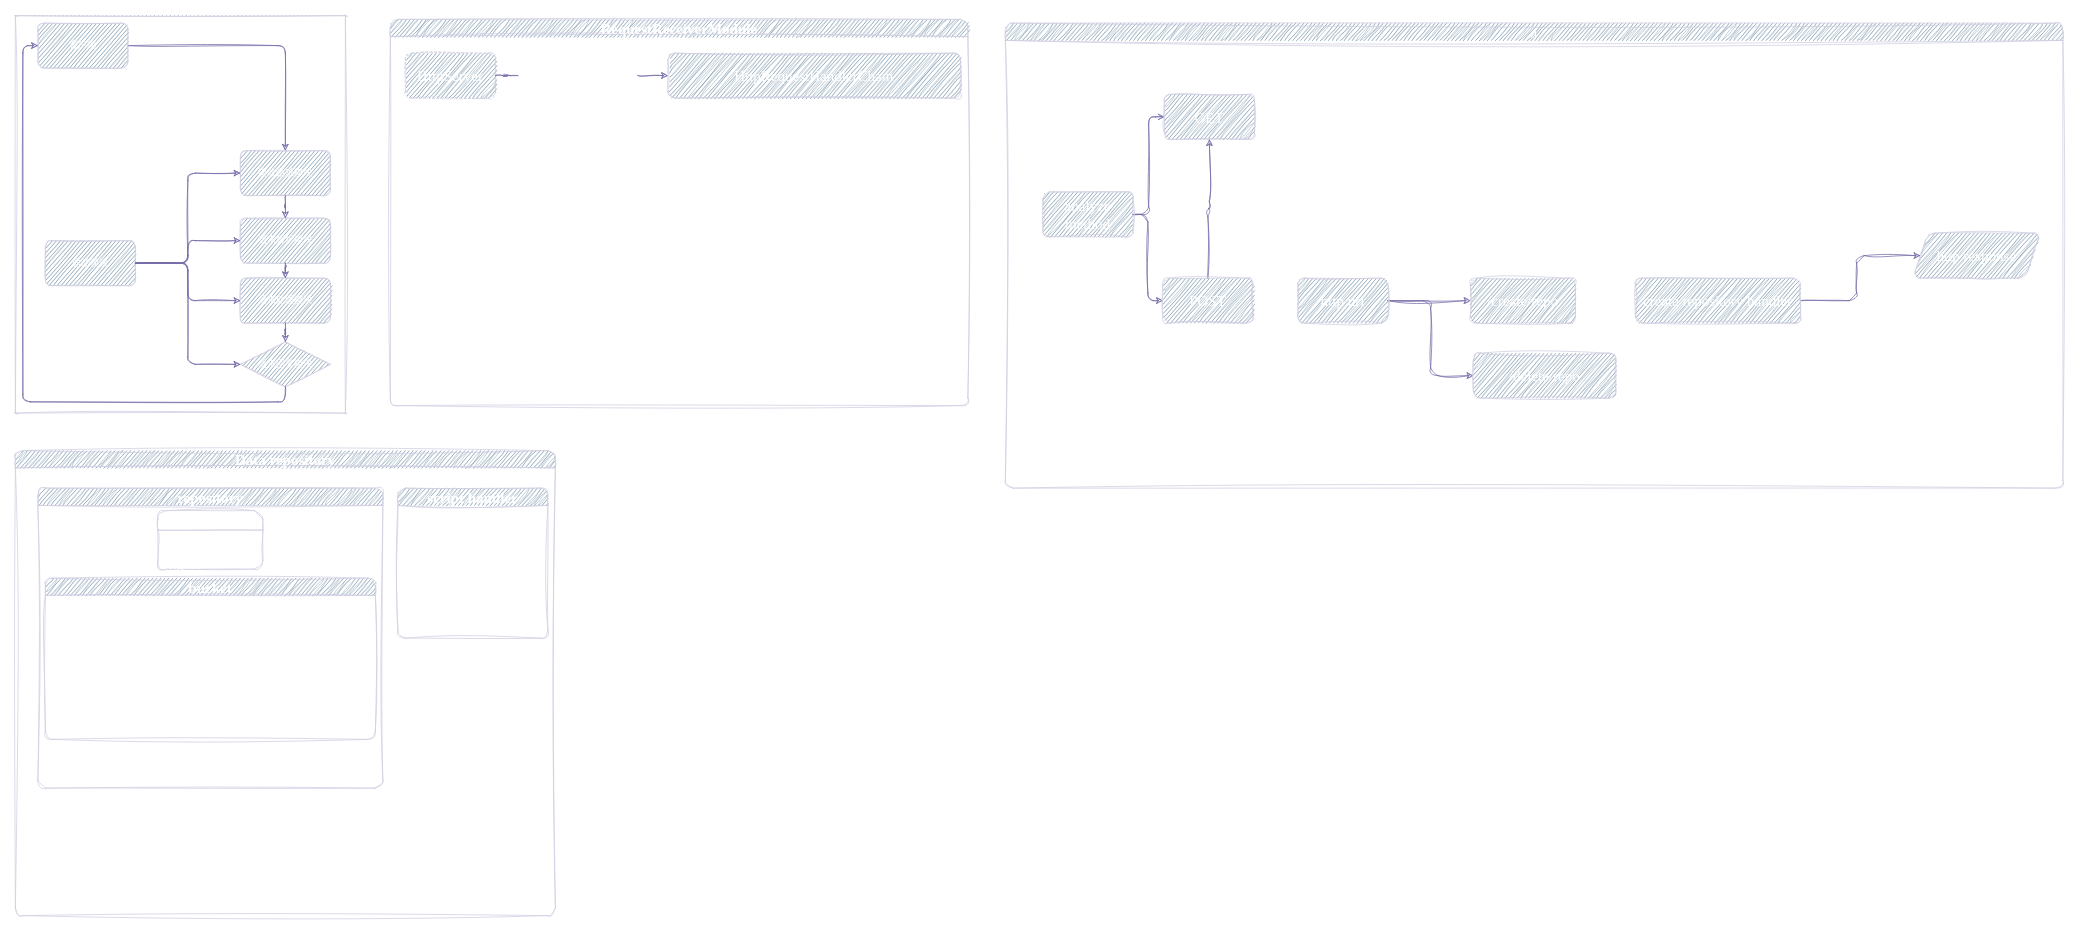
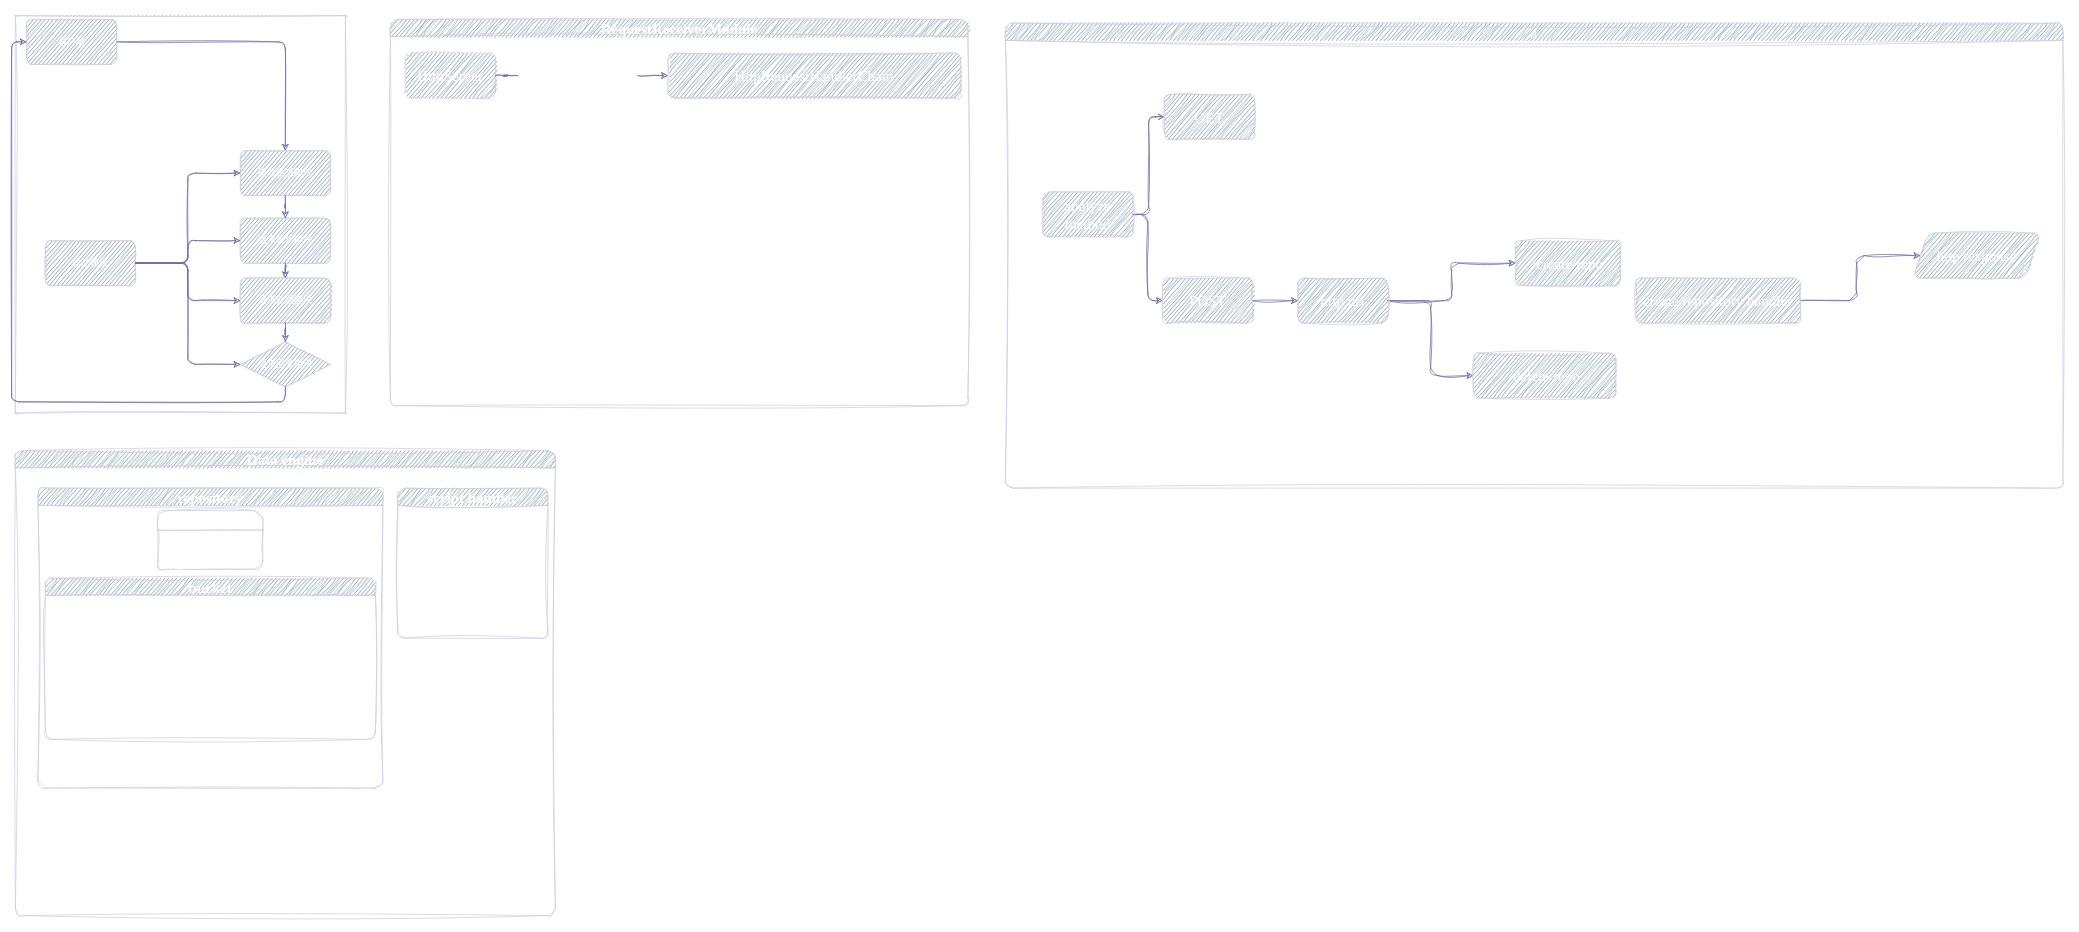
(83, 45) -> (72, 42)
(1208, 209) -> (1276, 300)
(1523, 300) -> (1568, 263)
(285, 459) -> (285, 459)
